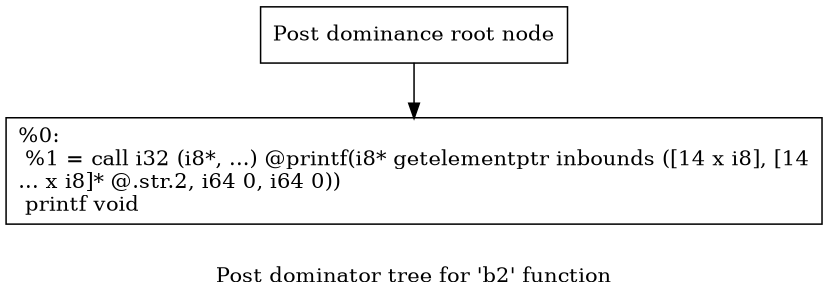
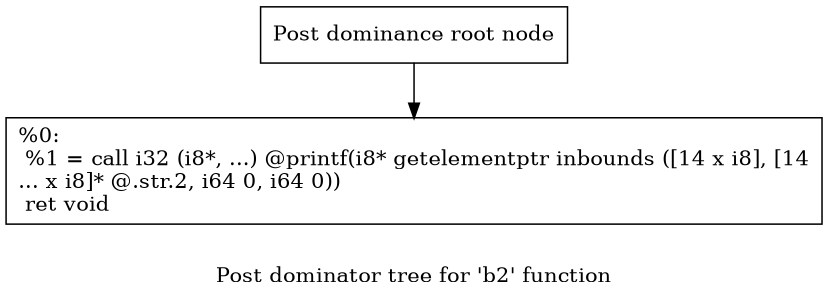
(79, 204) -> (65, 204)
